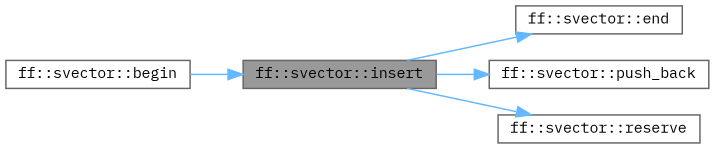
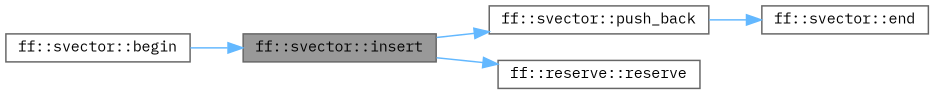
(462, 49) -> (728, 20)
(599, 129) -> (599, 74)
